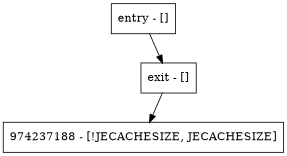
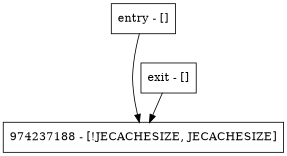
(154, 45) -> (133, 74)
